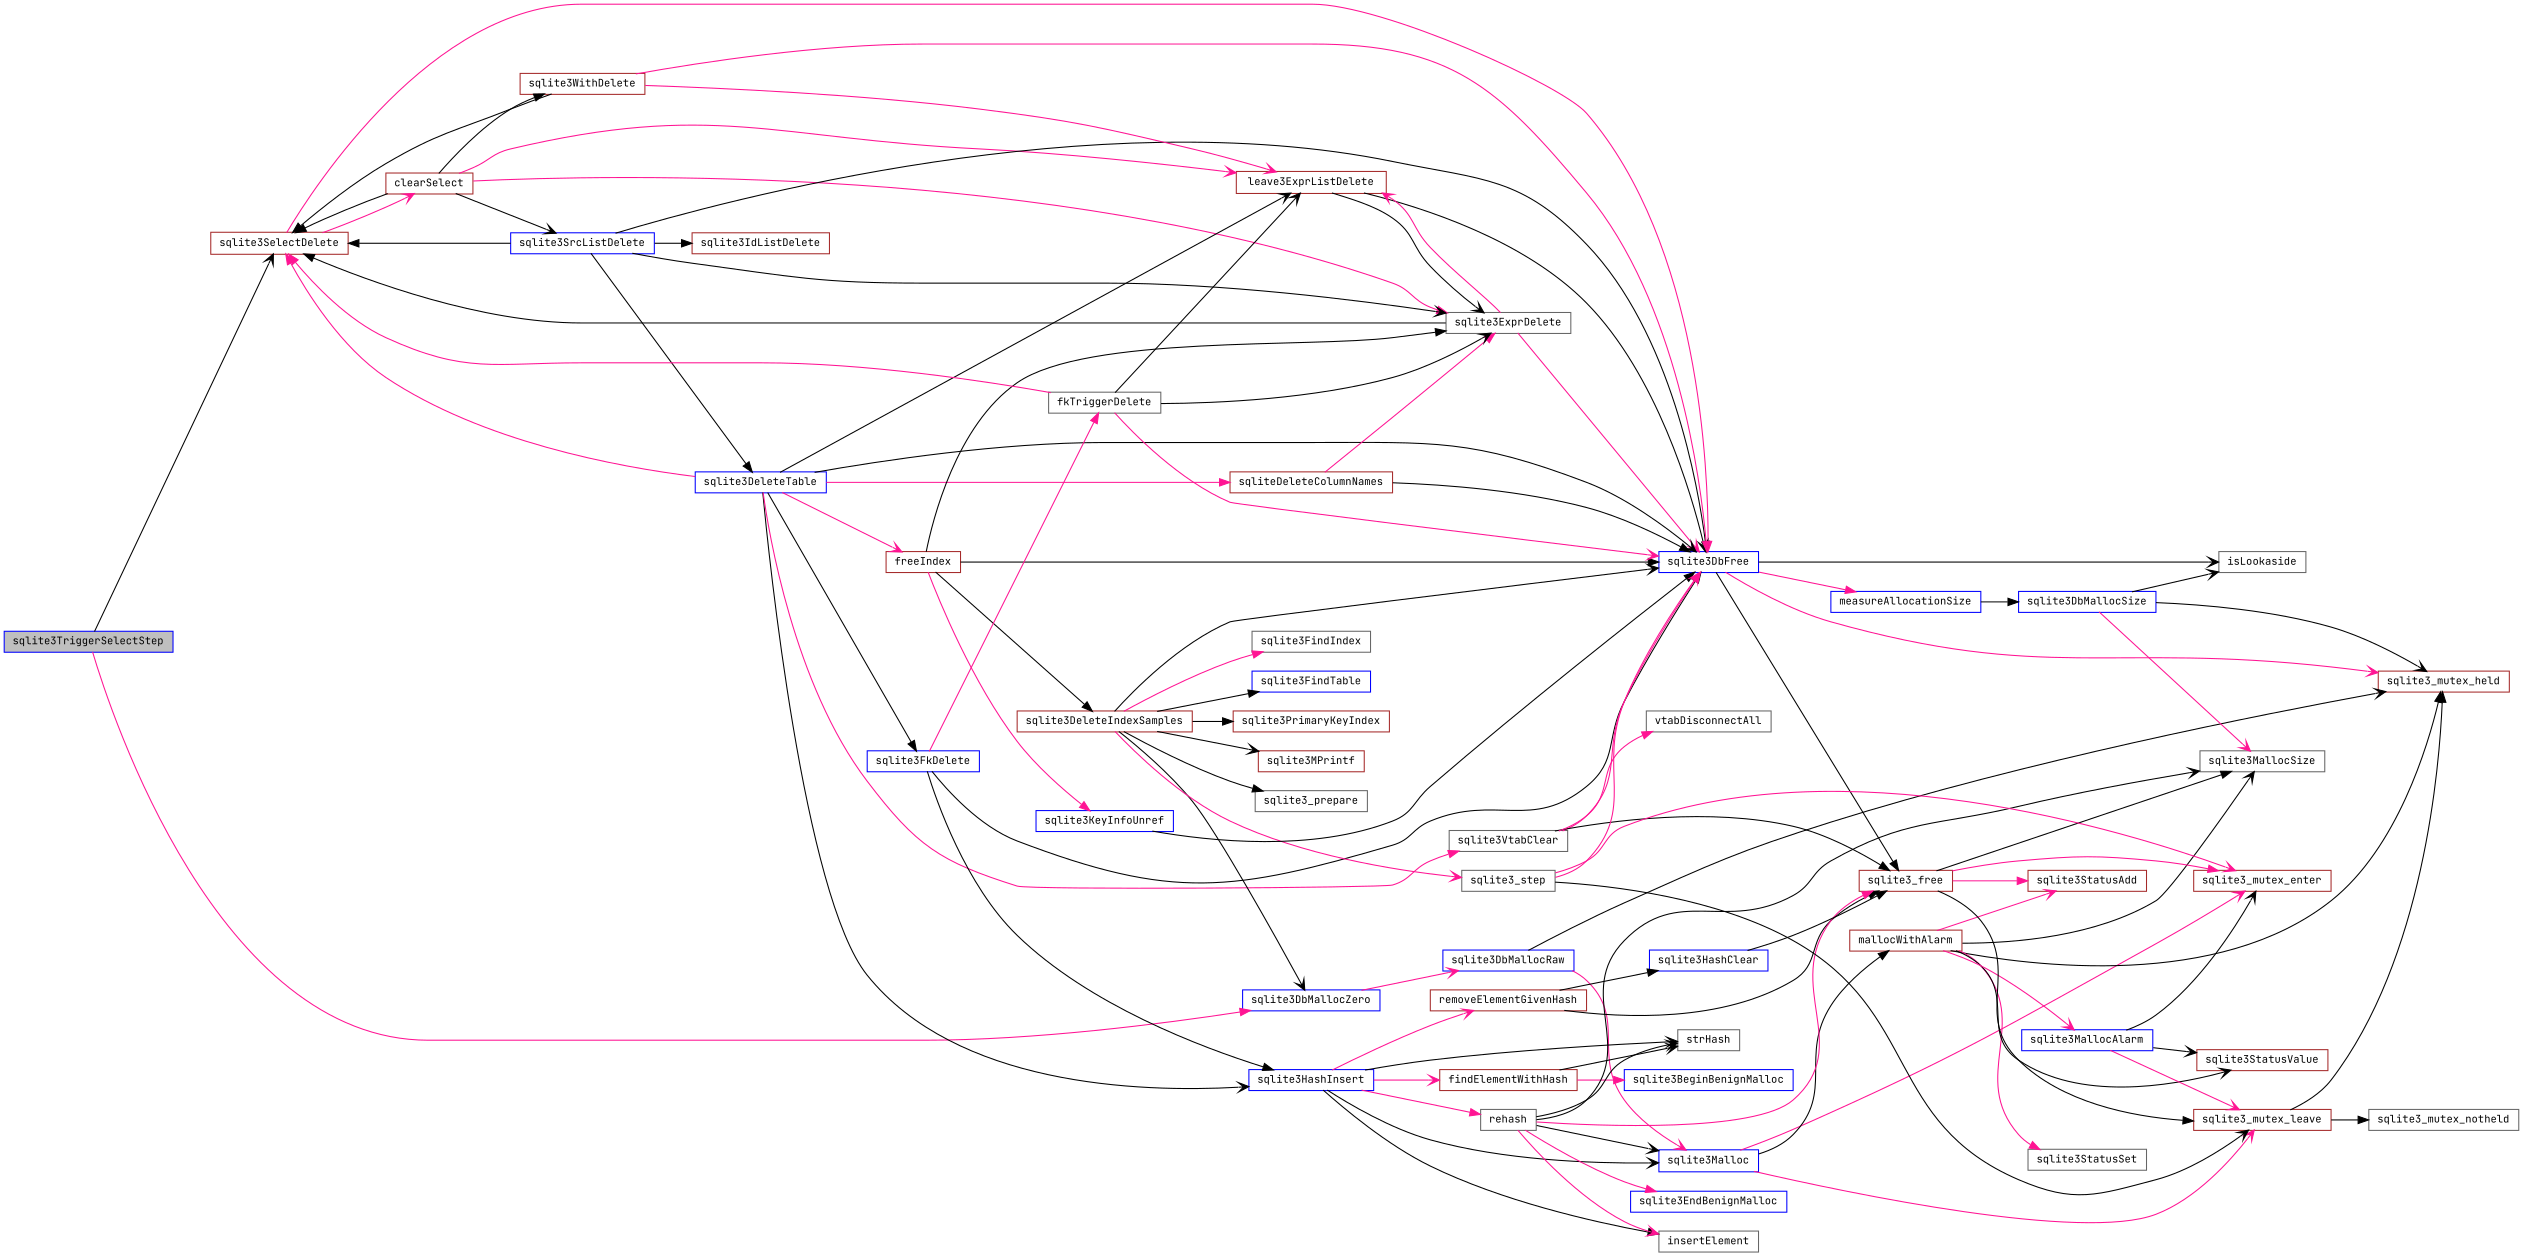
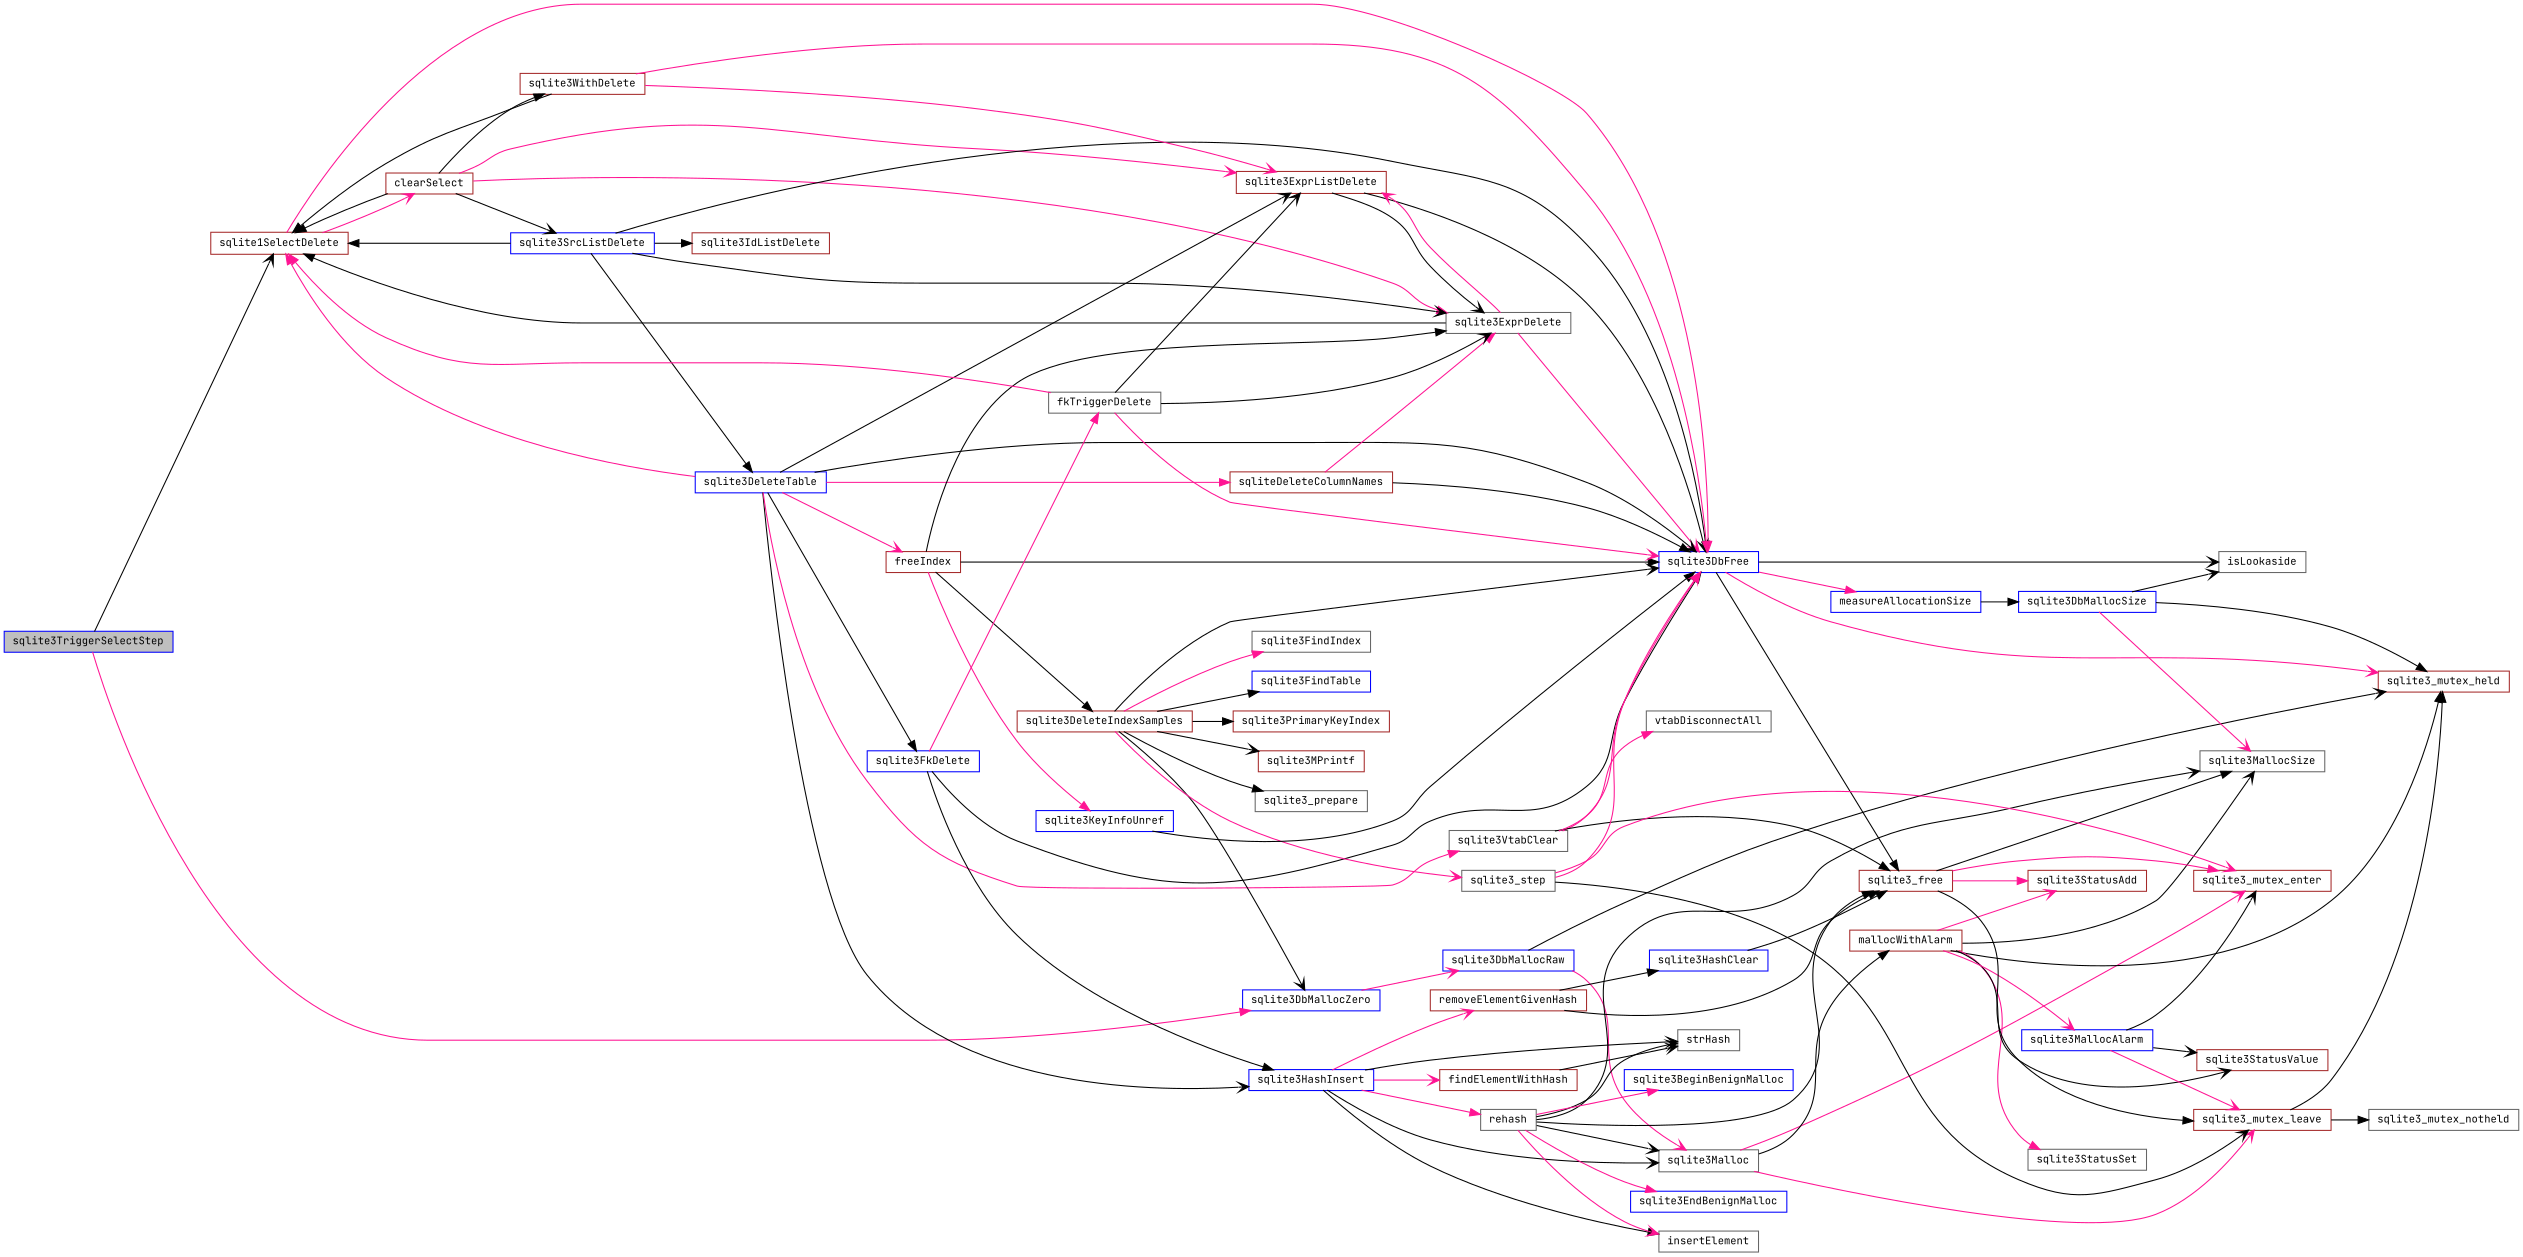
(1311, 182) -> (1311, 182)
(279, 243) -> (279, 243)
(2291, 618) -> (2291, 618)
(1593, 1080) -> (1595, 1103)
(1781, 1107) -> (1781, 1107)
(1709, 1161) -> (1709, 1161)
